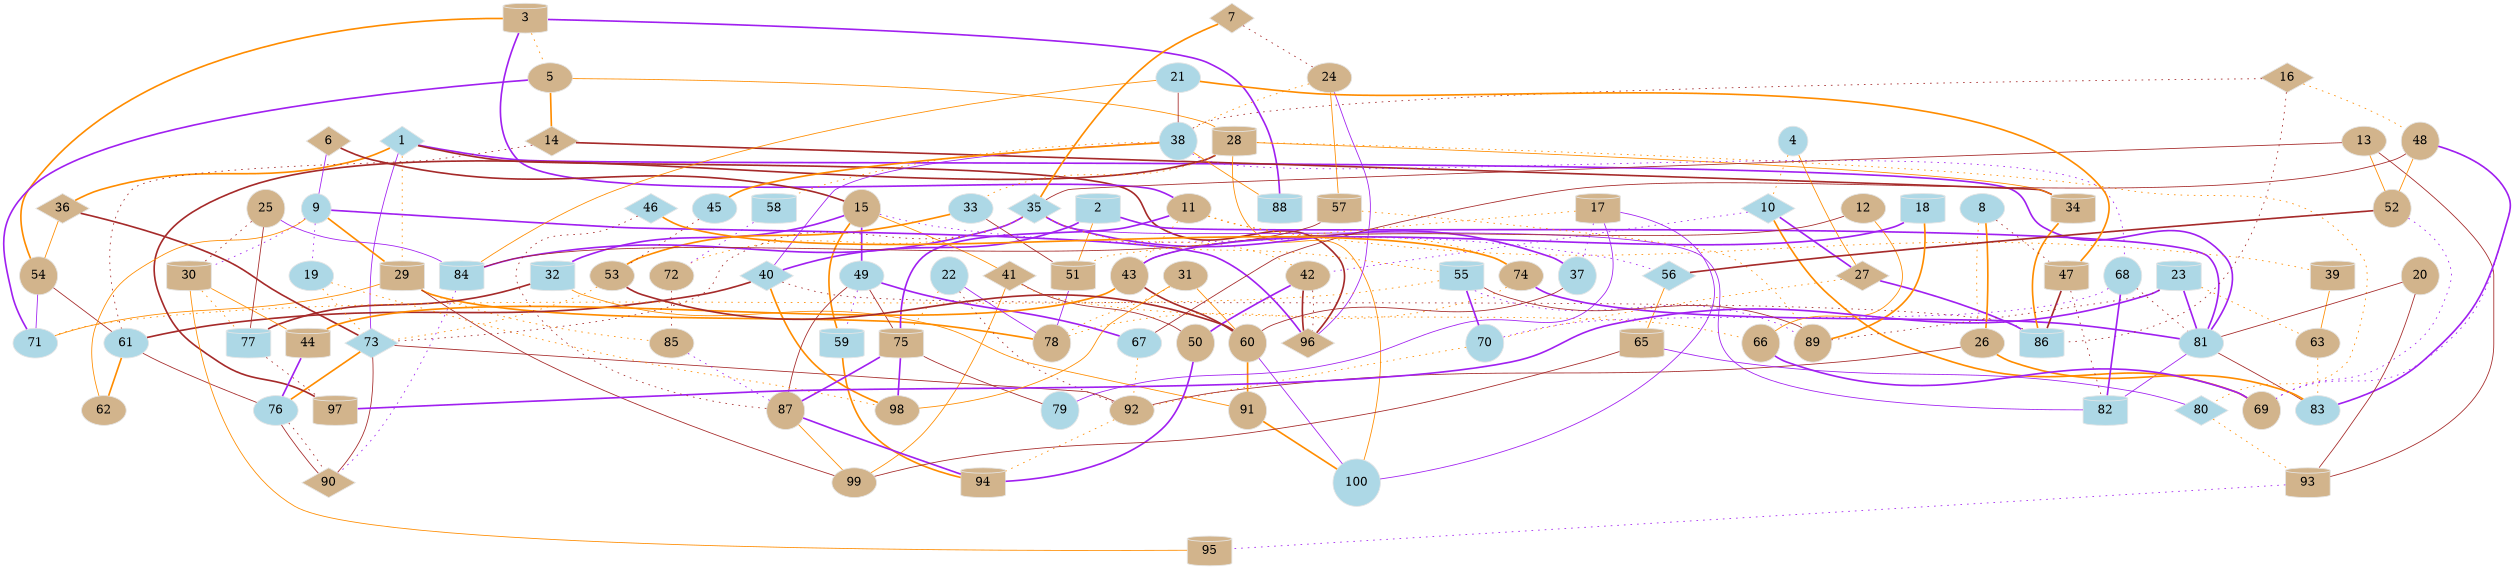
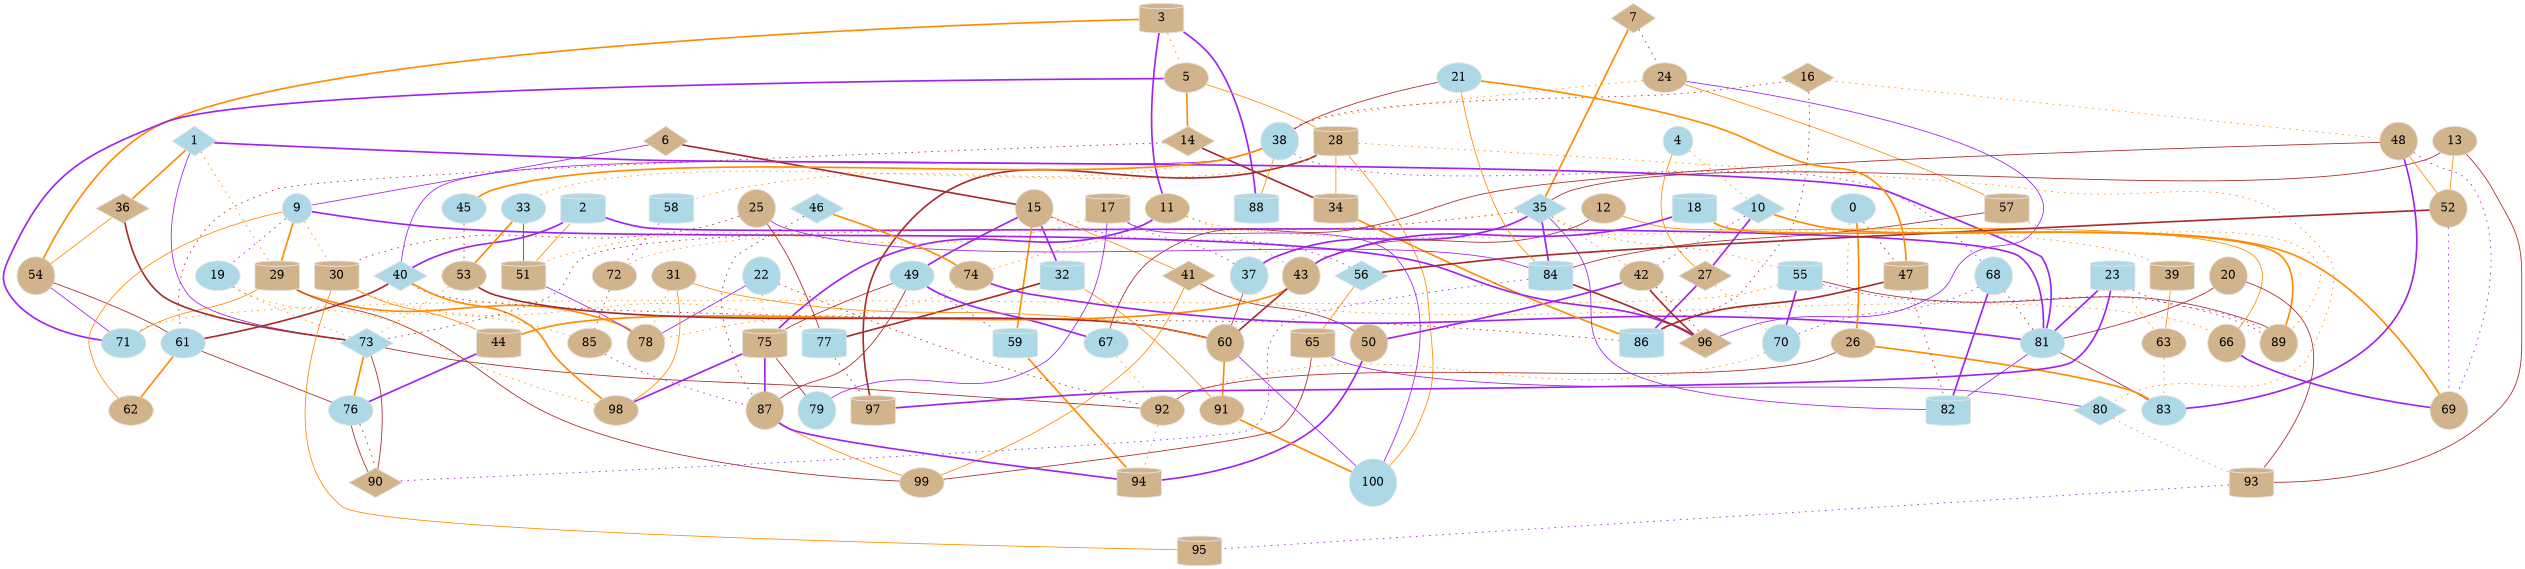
(935, 169) -> (1603, 296)
(1982, 208) -> (1853, 208)
(255, 247) -> (316, 241)
(1248, 410) -> (1222, 410)
